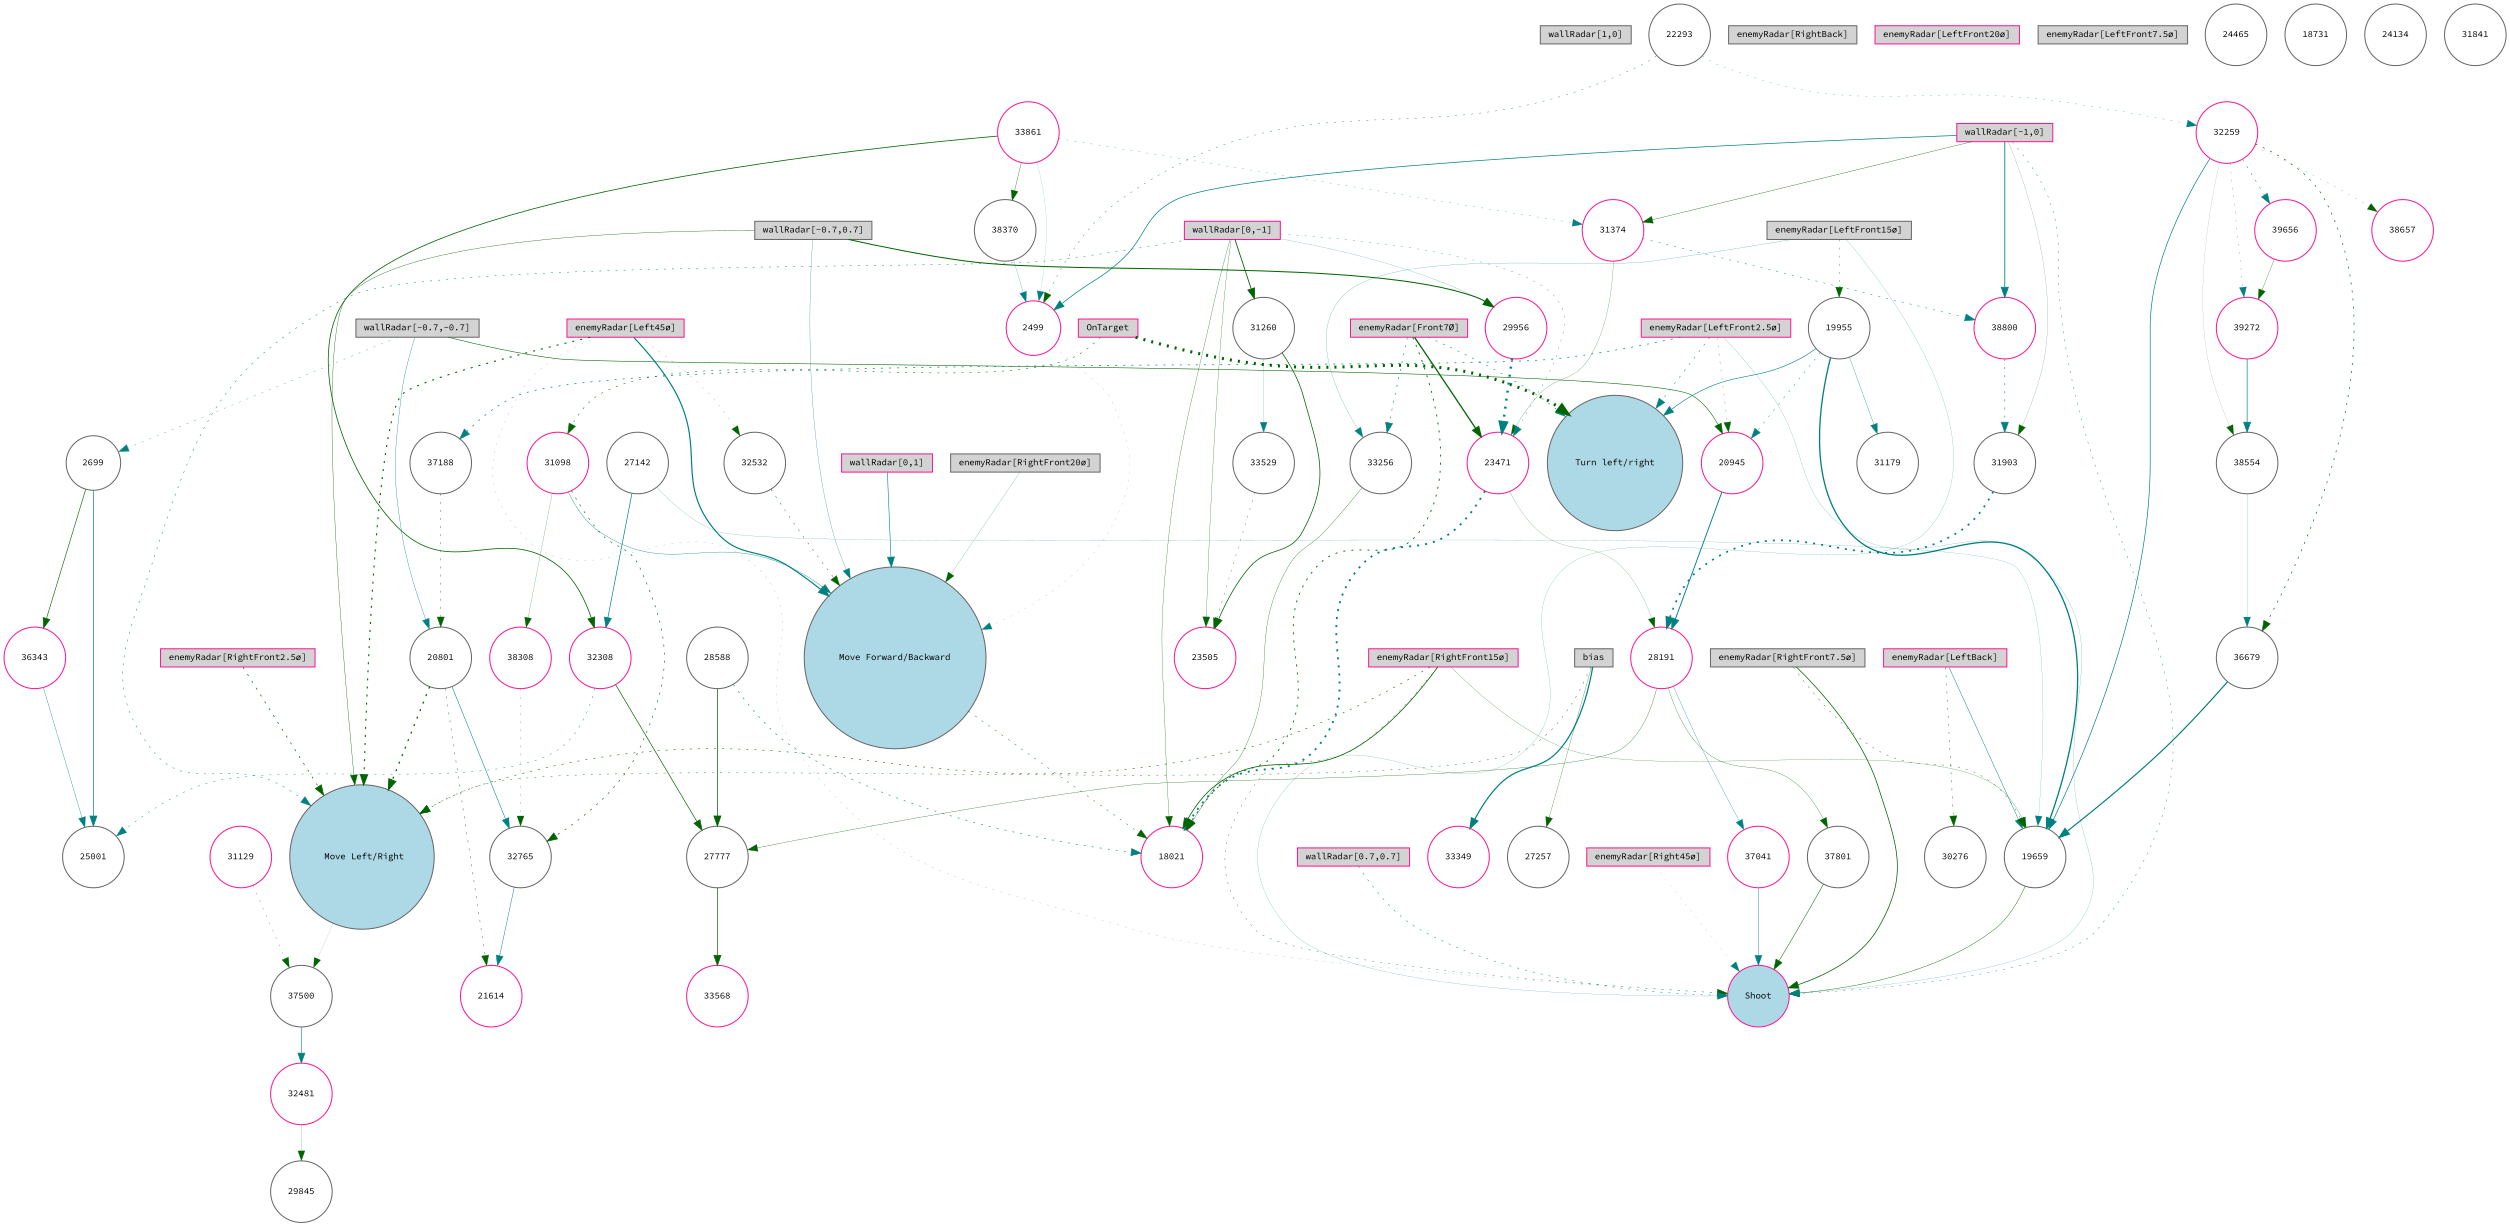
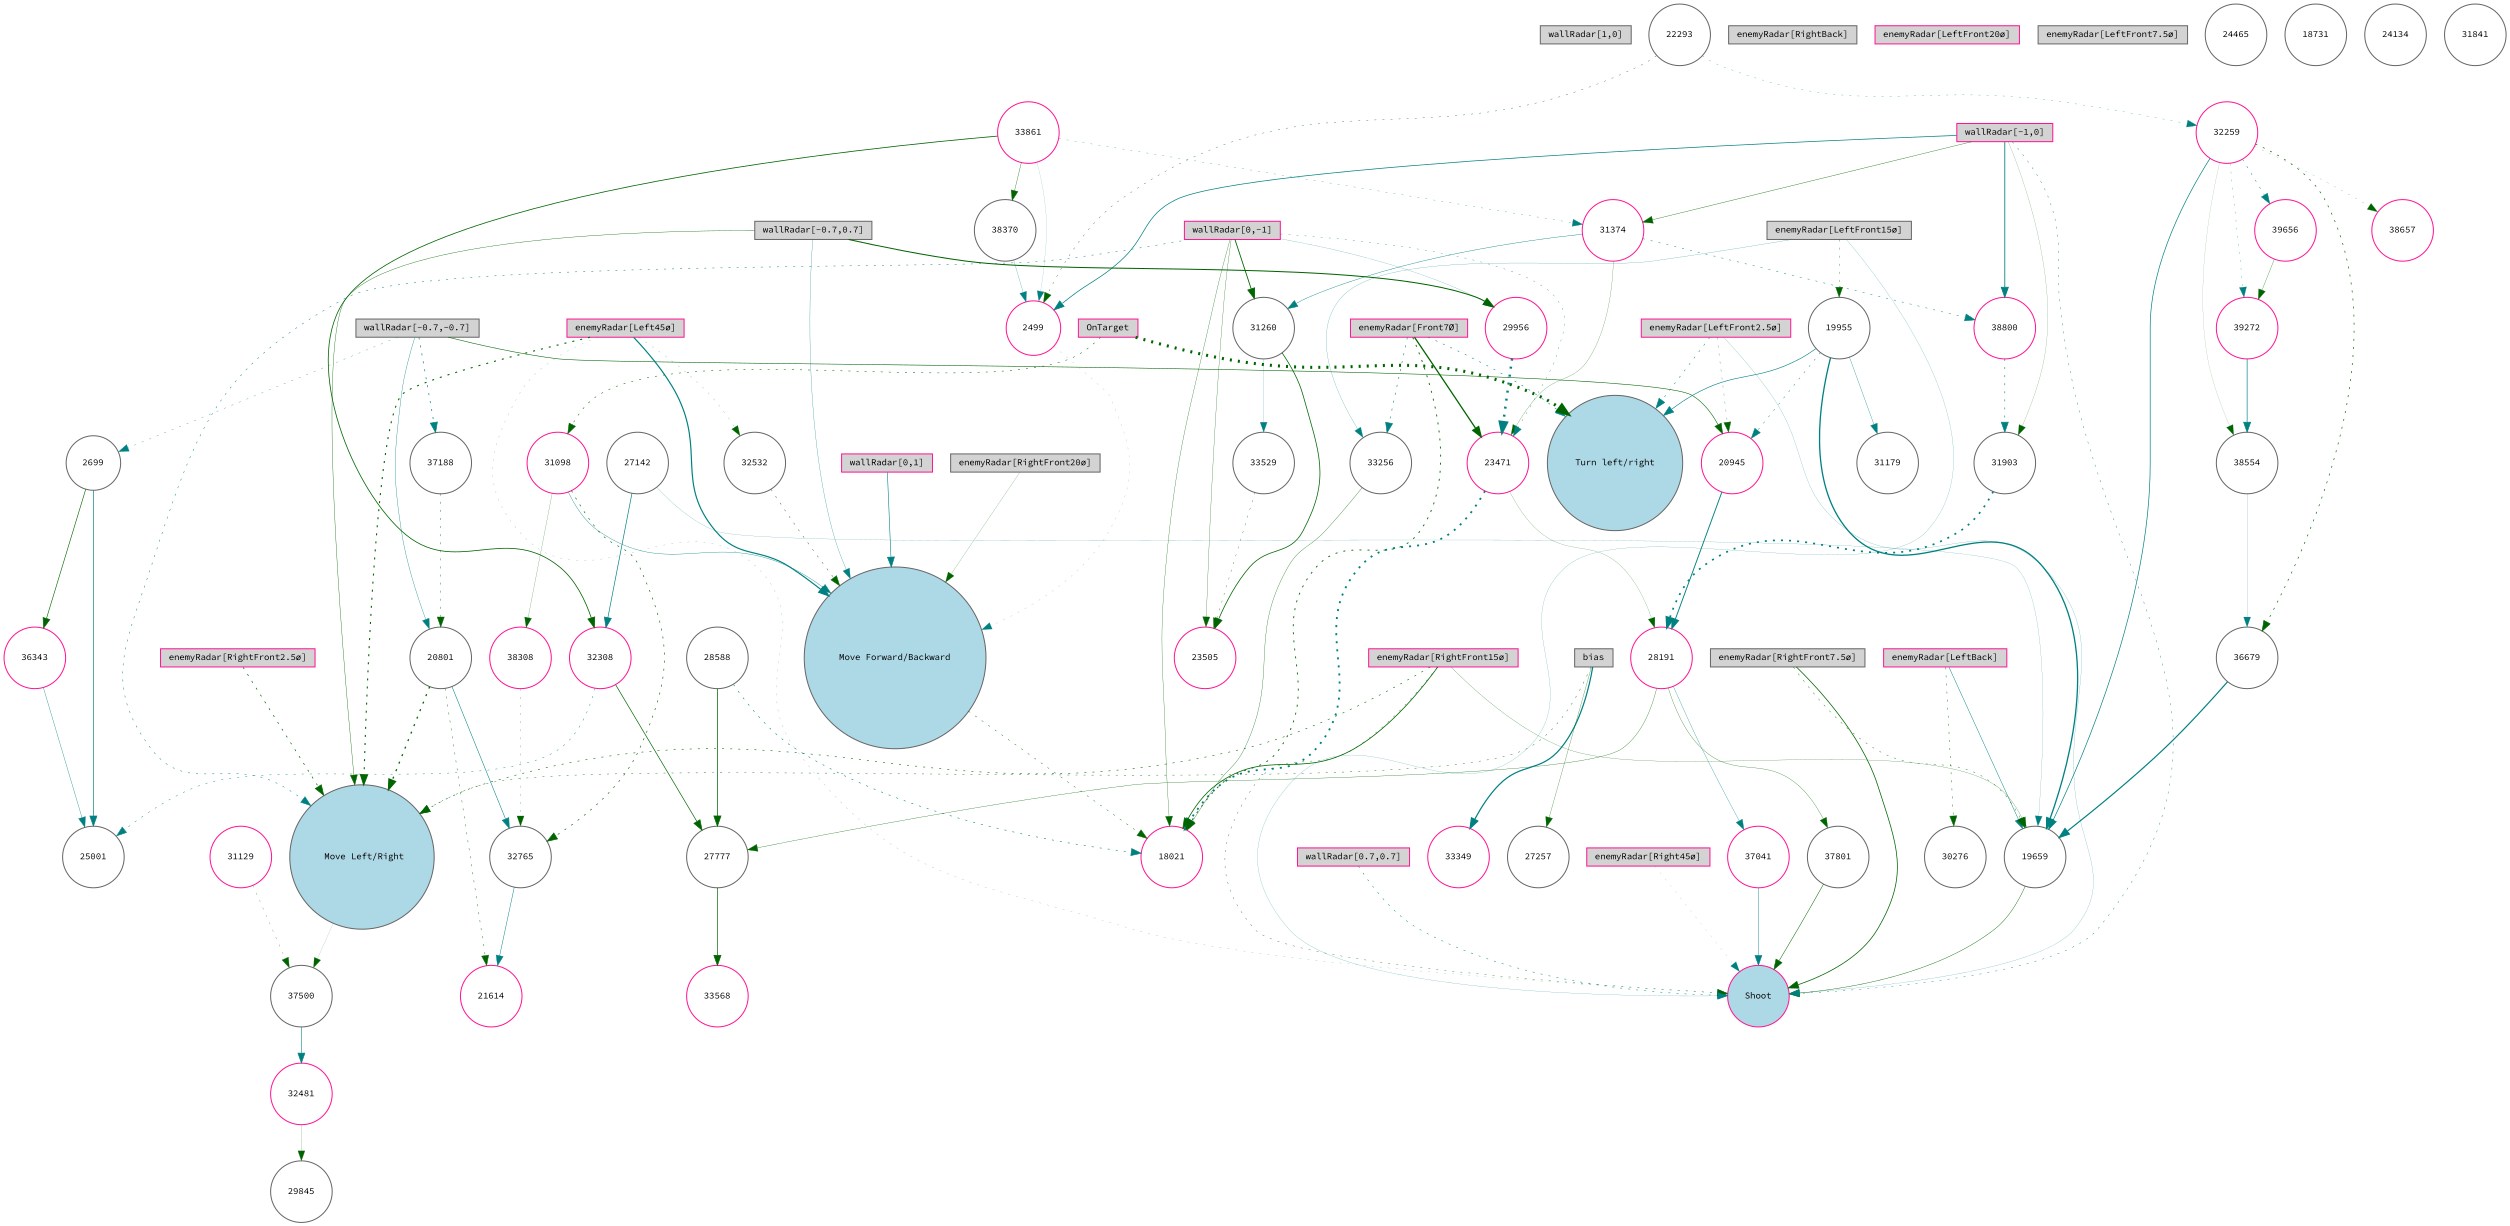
none -> (1429, 260)
(1068, 366) -> (426, 376)
